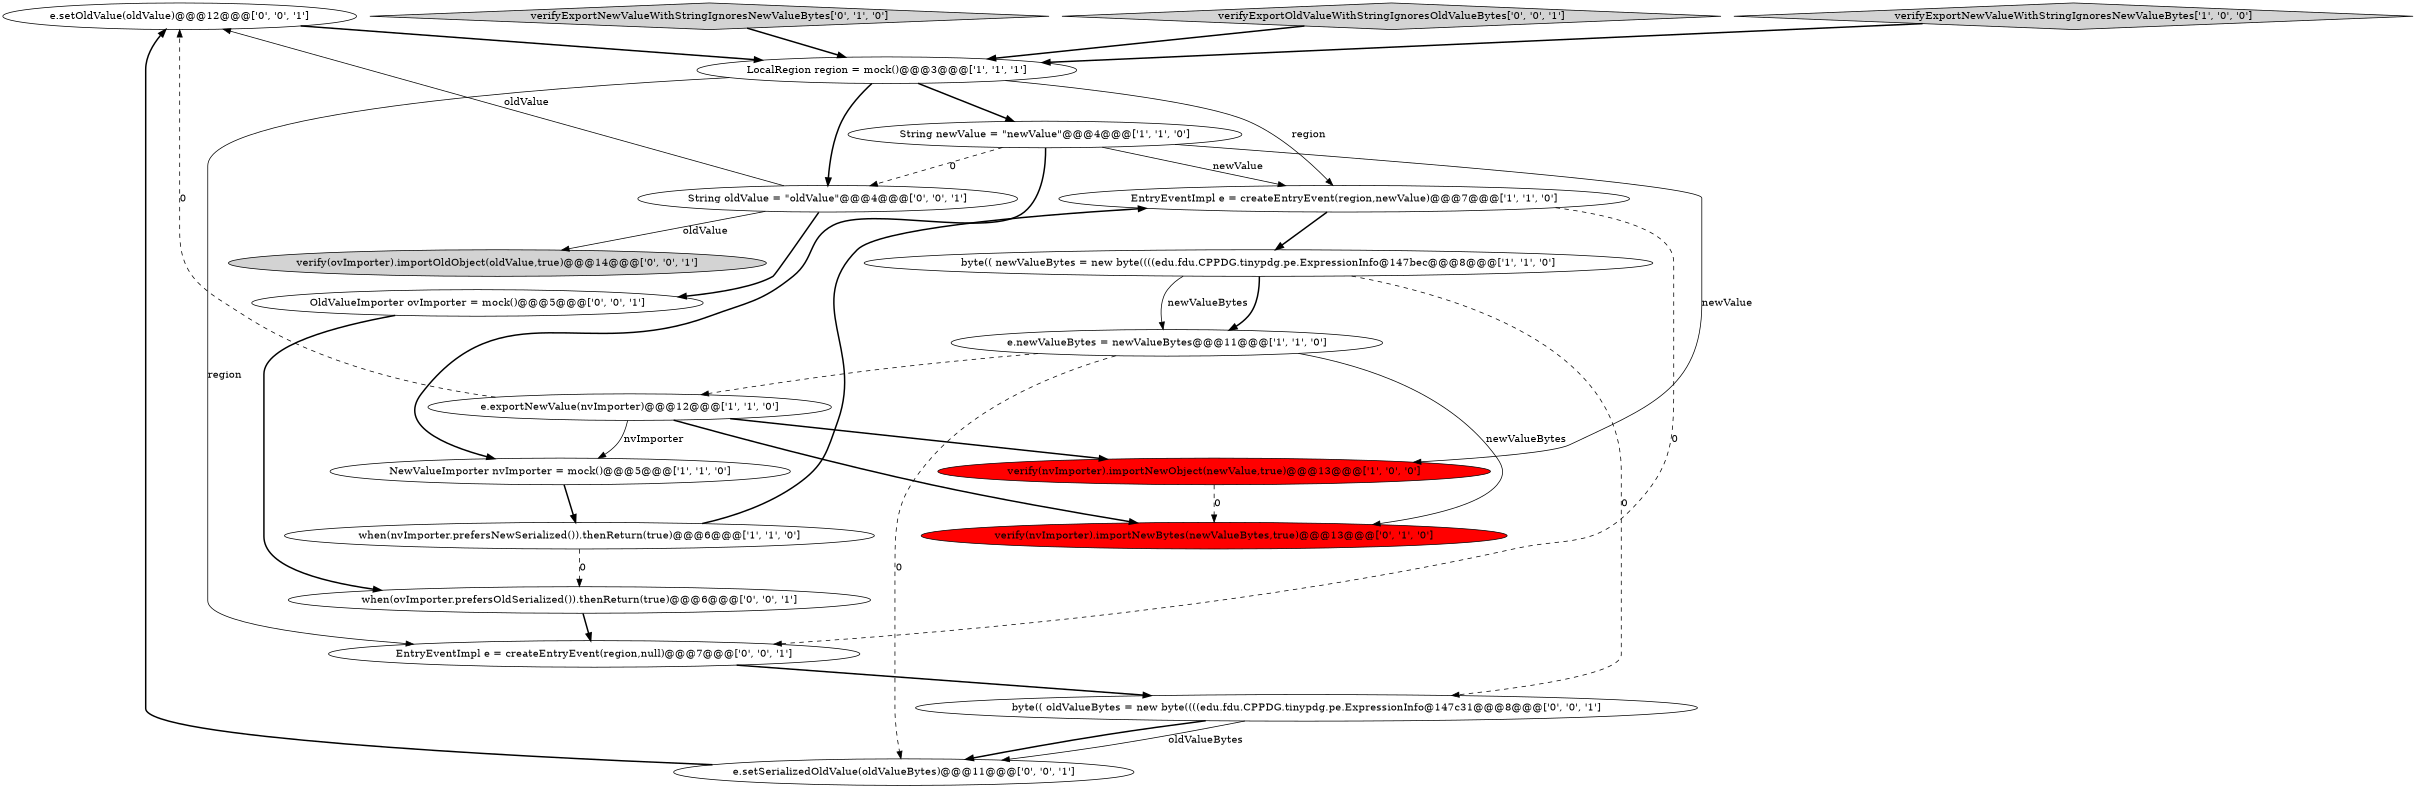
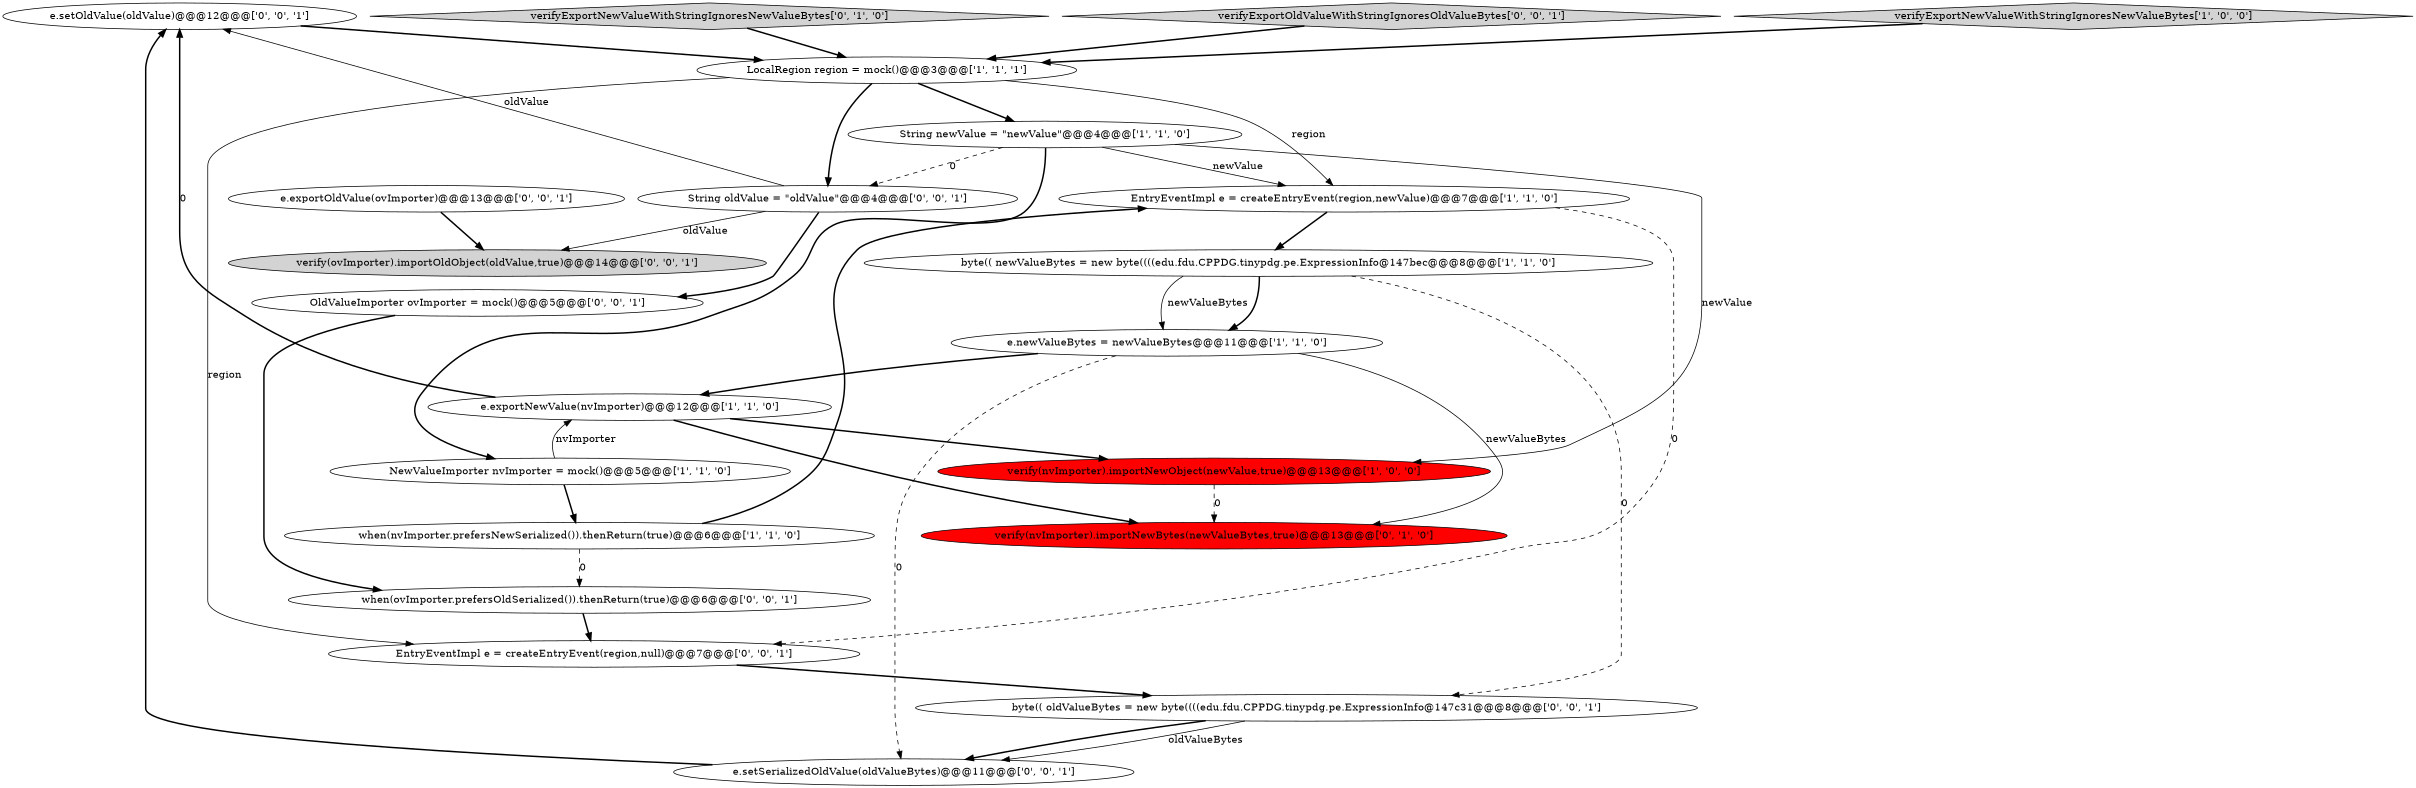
none -> (426, 199)
(227, 305) -> (227, 305)
(873, 370) -> (873, 370)
(620, 440) -> (553, 439)
